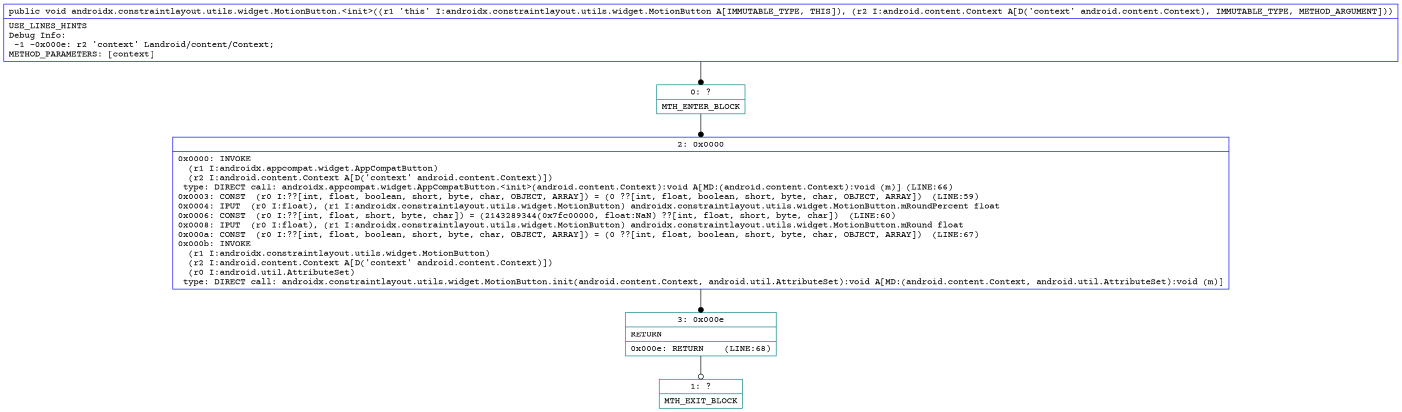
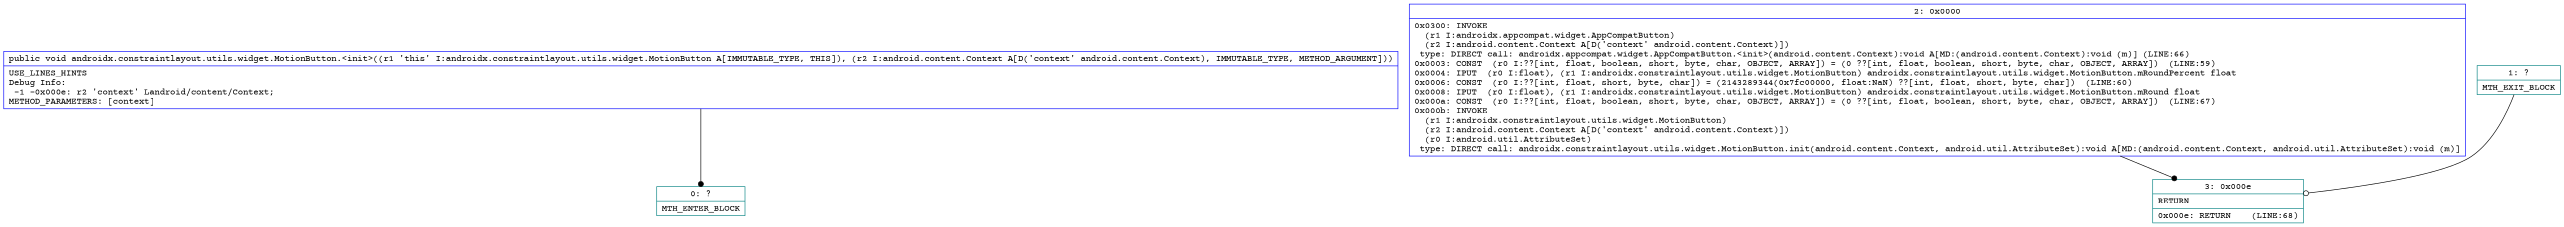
(701, 123) -> none
(220, 159) -> (1456, 26)
(701, 365) -> (2429, 173)
